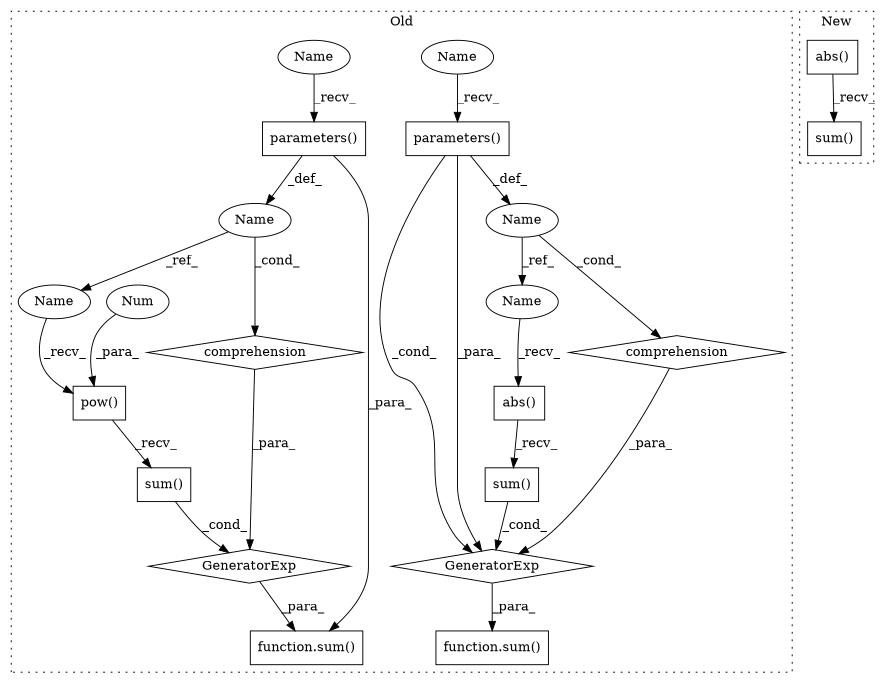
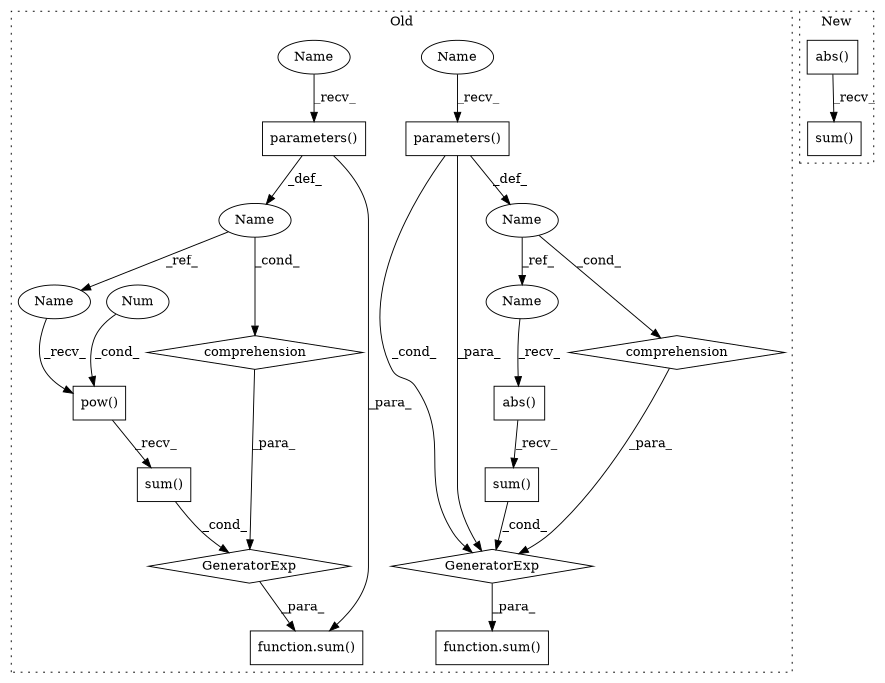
(117, 352) -> (117, 352)
